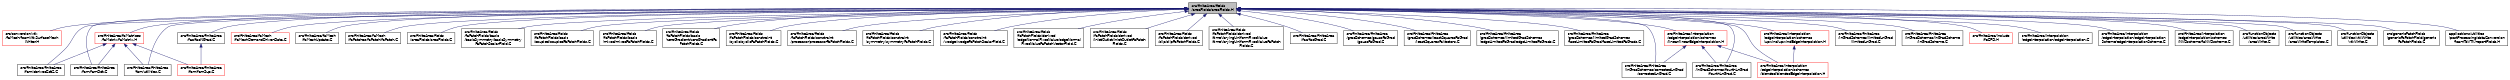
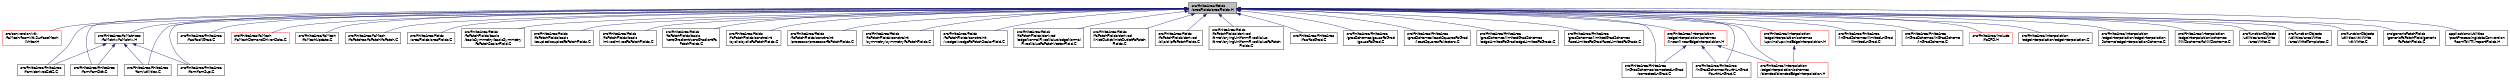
(119, 38) -> (119, 38)
(201, 56) -> (656, 10)
(201, 70) -> (201, 70)
